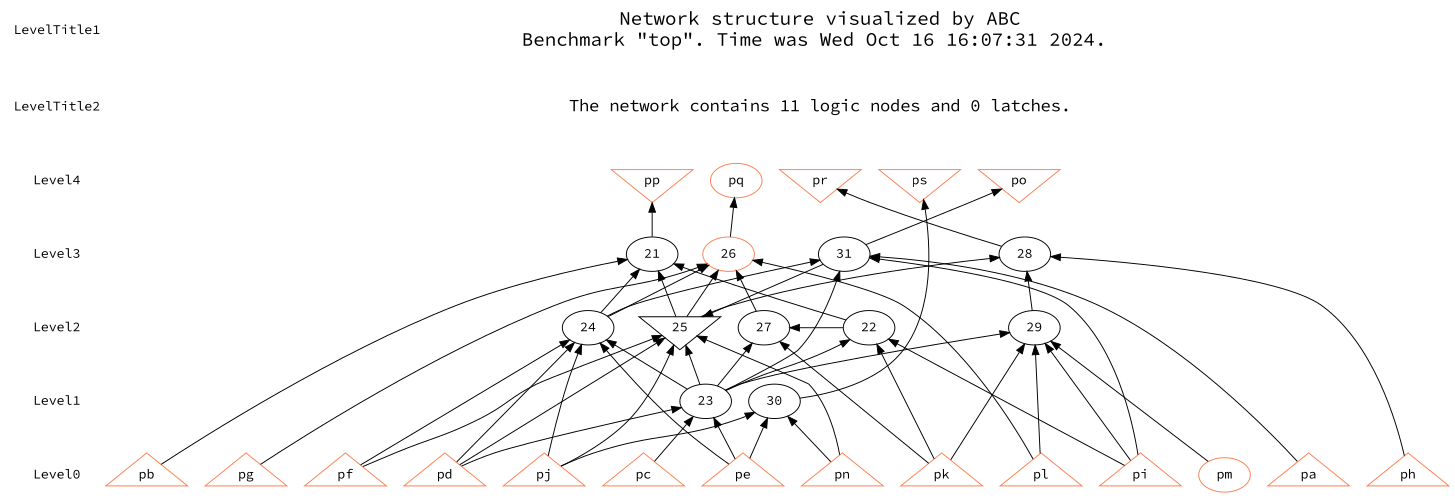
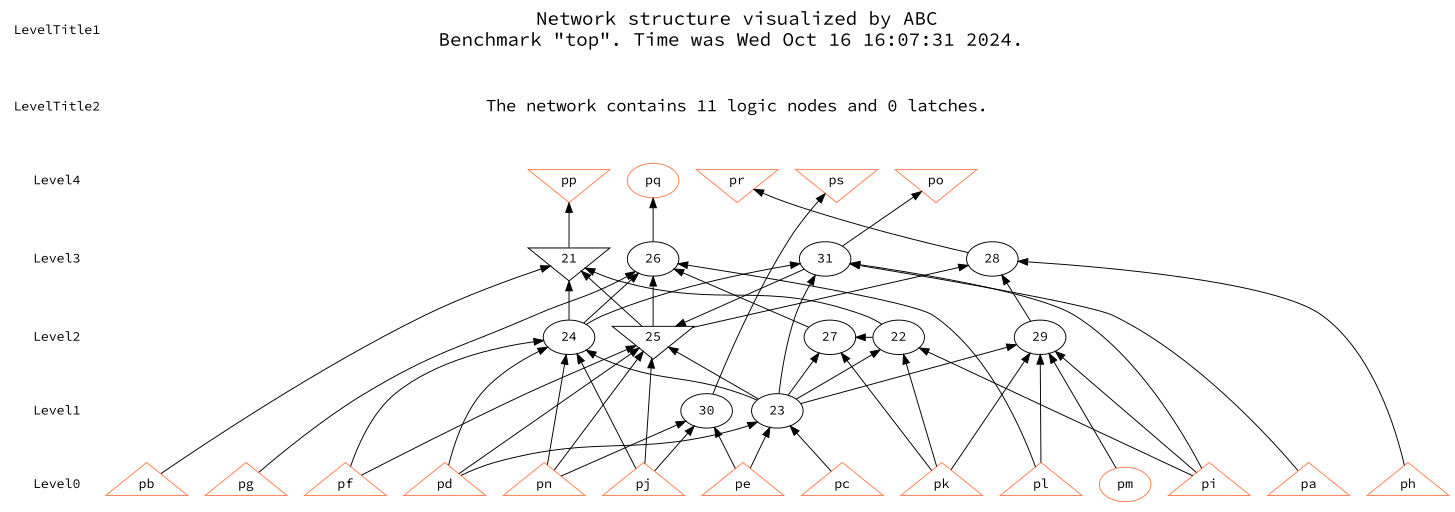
(652, 254) -> (569, 259)
(729, 254) -> (653, 259)
(658, 406) -> (556, 414)
